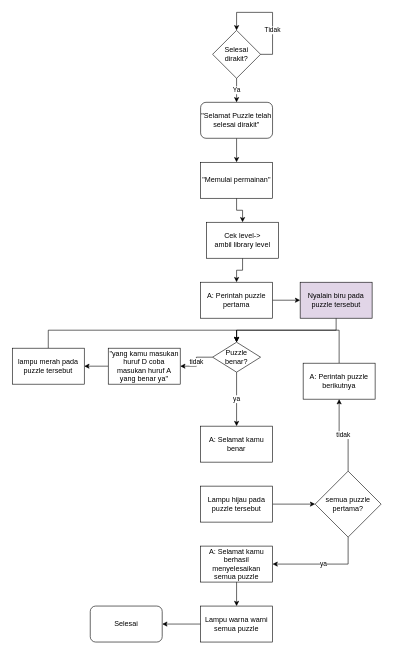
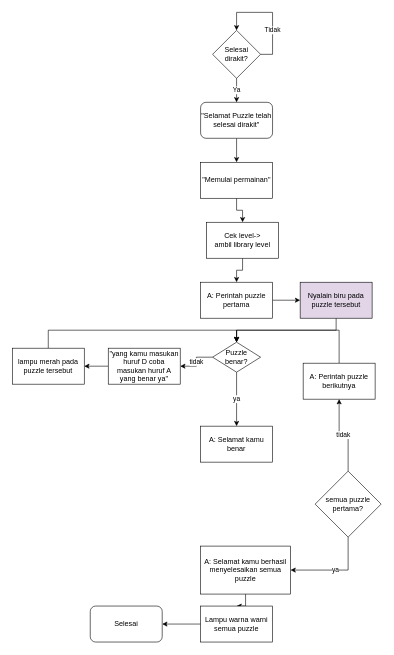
(237, 504) -> none
(309, 504) -> none
(237, 564) -> (246, 570)
